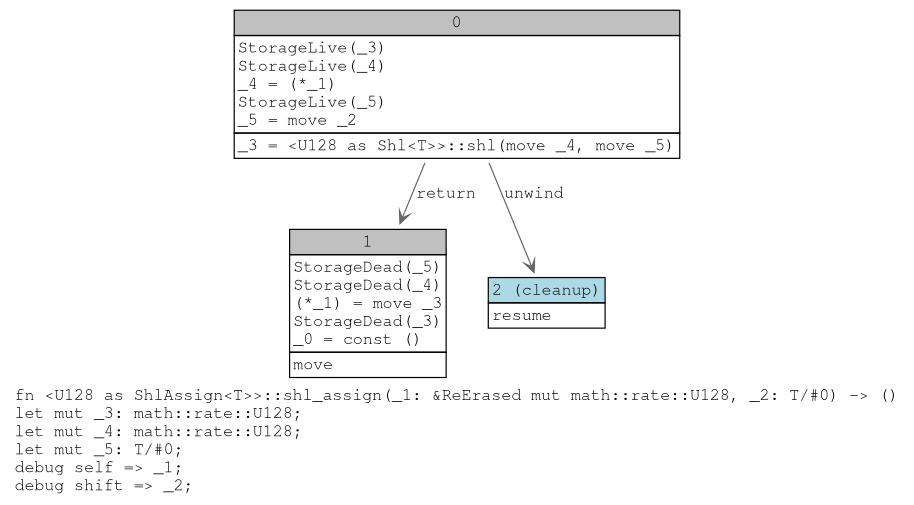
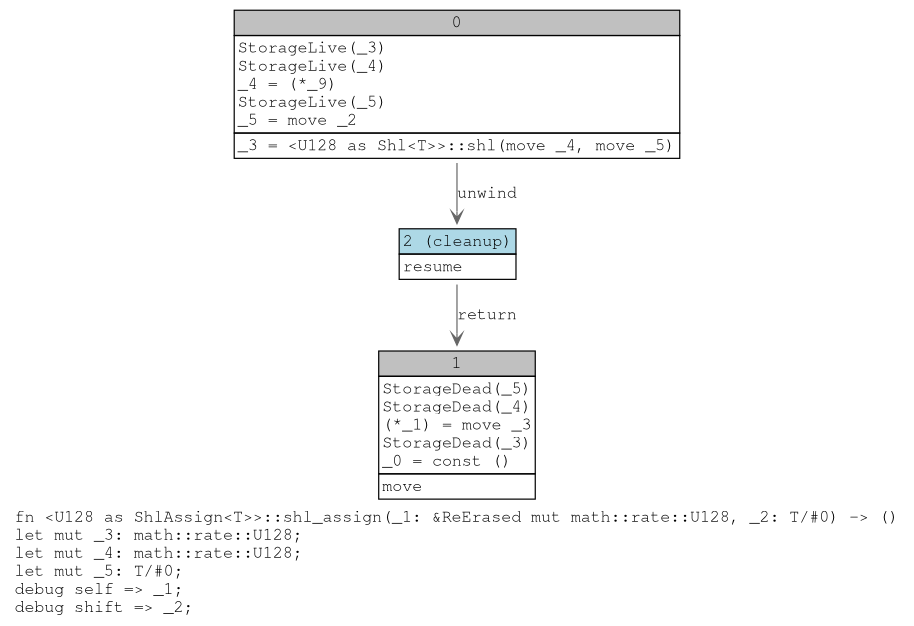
(288, 84) -> (288, 84)
(415, 188) -> (457, 309)
